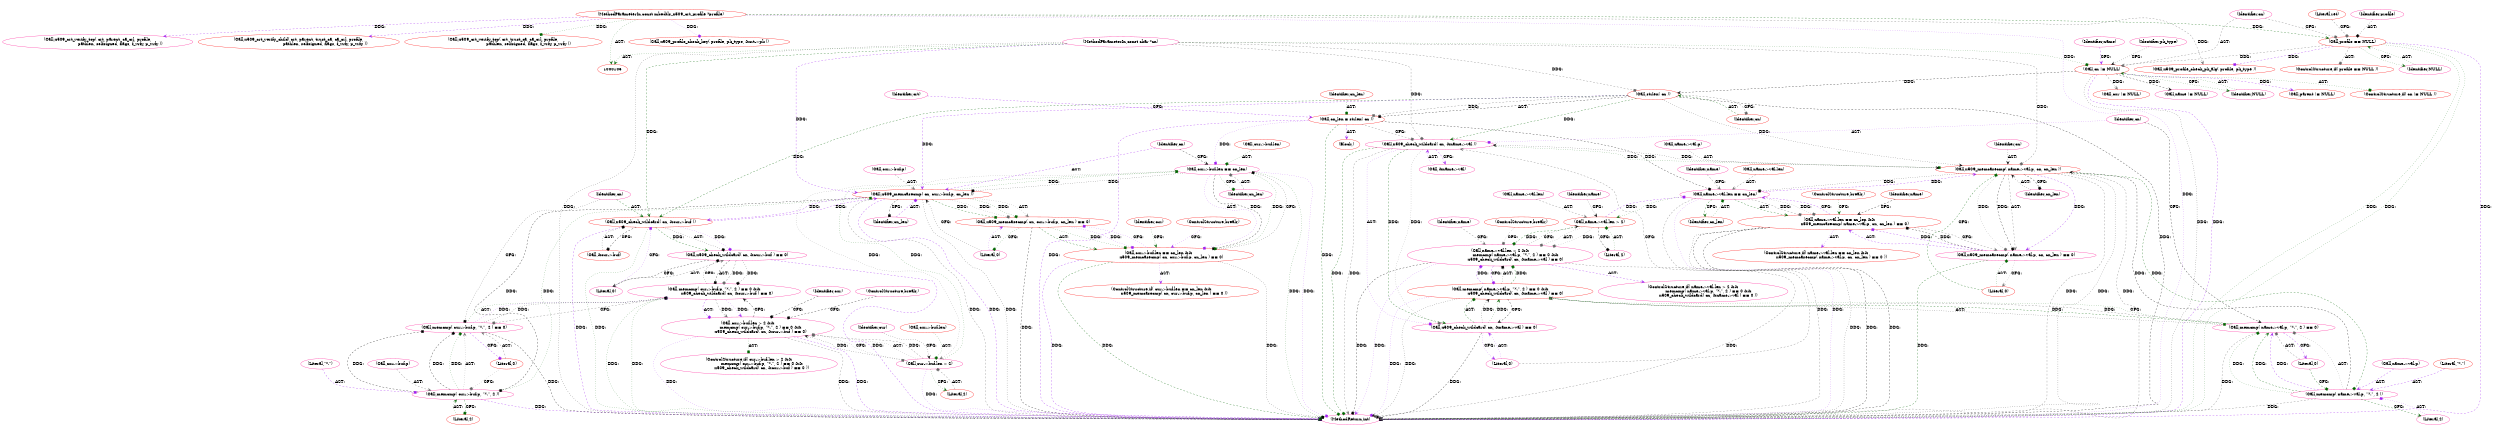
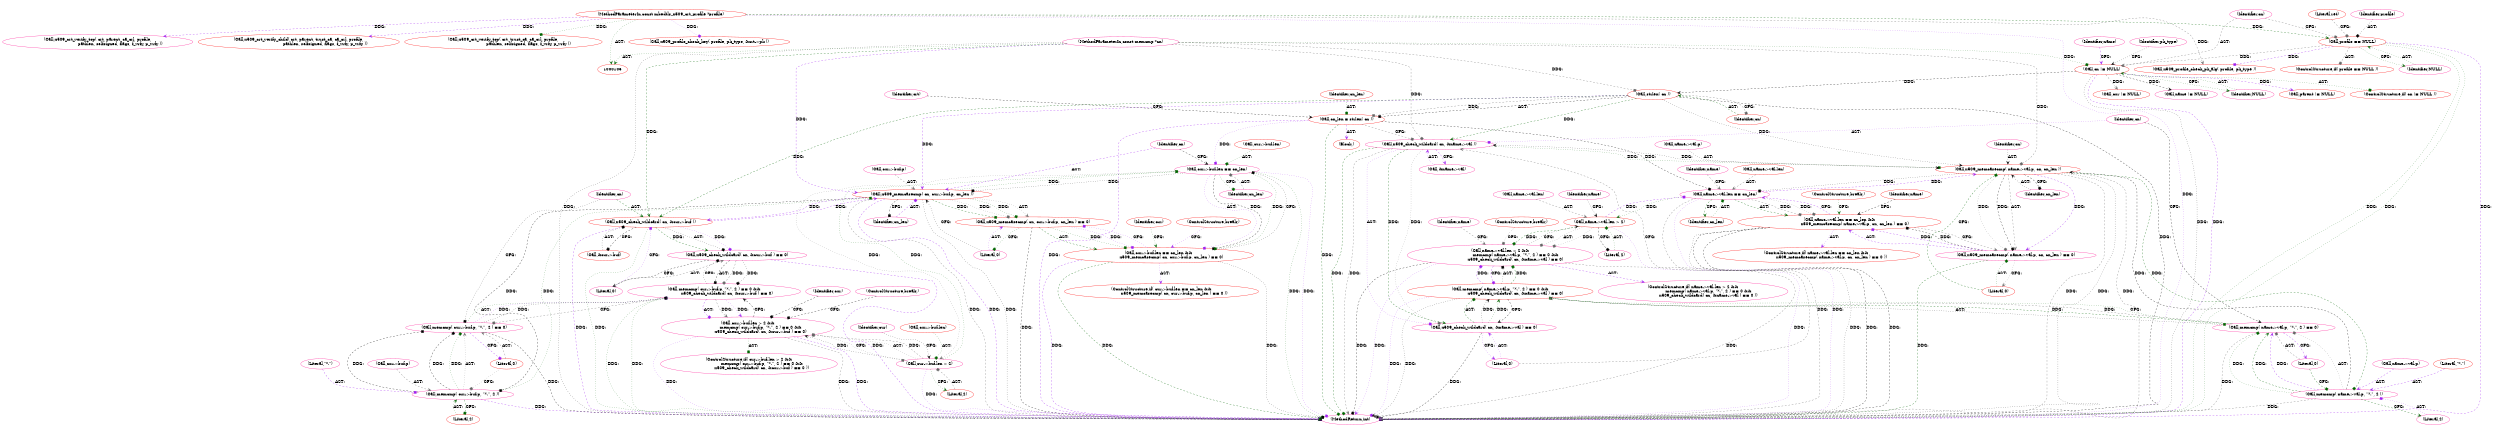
(1121, 42) -> (1121, 42)
(1109, 106) -> (1109, 106)
none -> (1748, 406)
